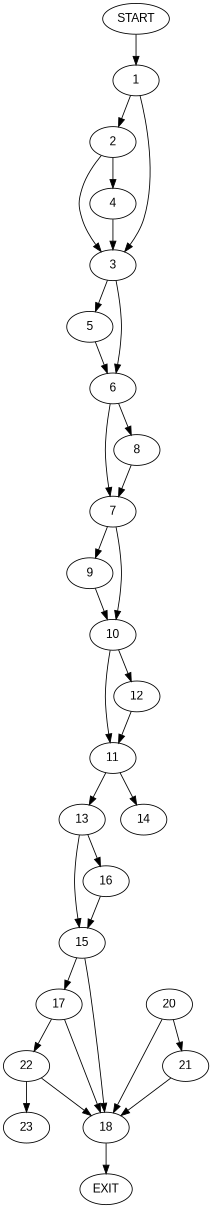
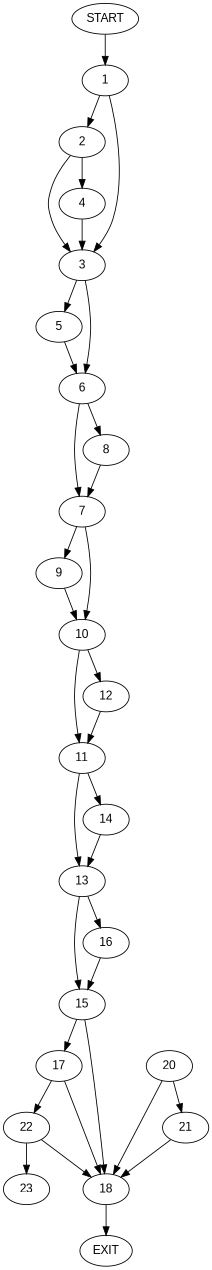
none -> (96, 846)
